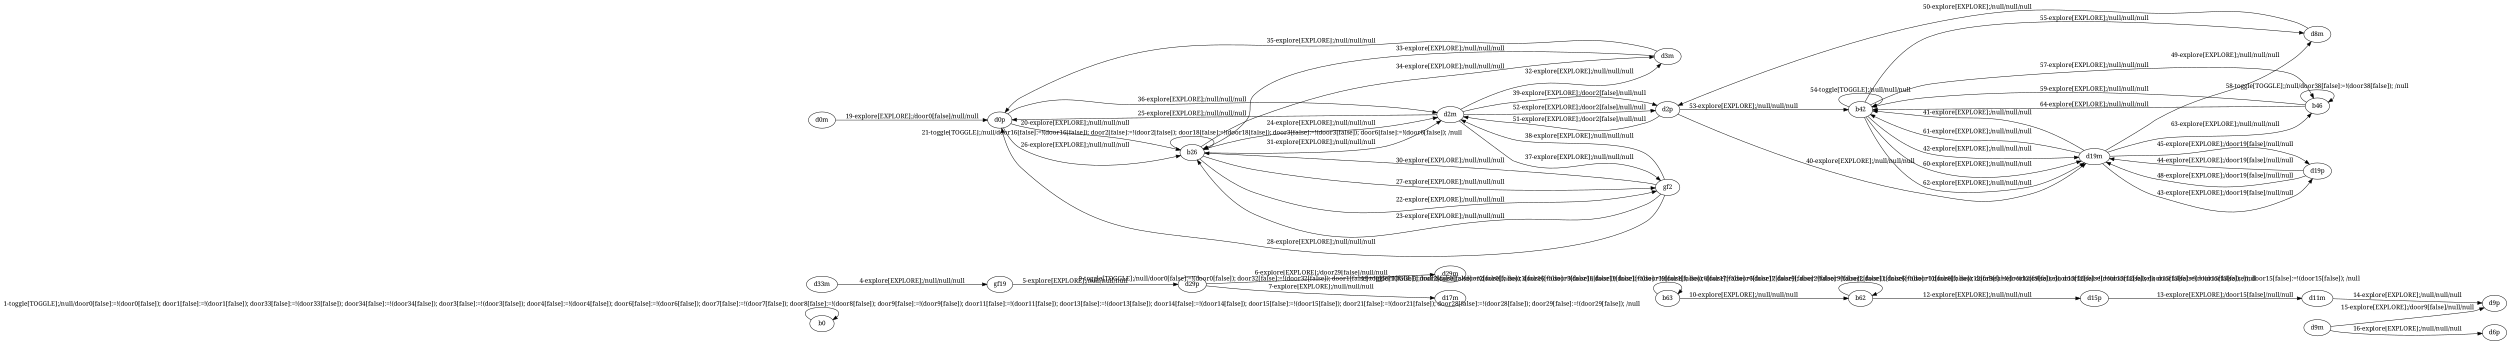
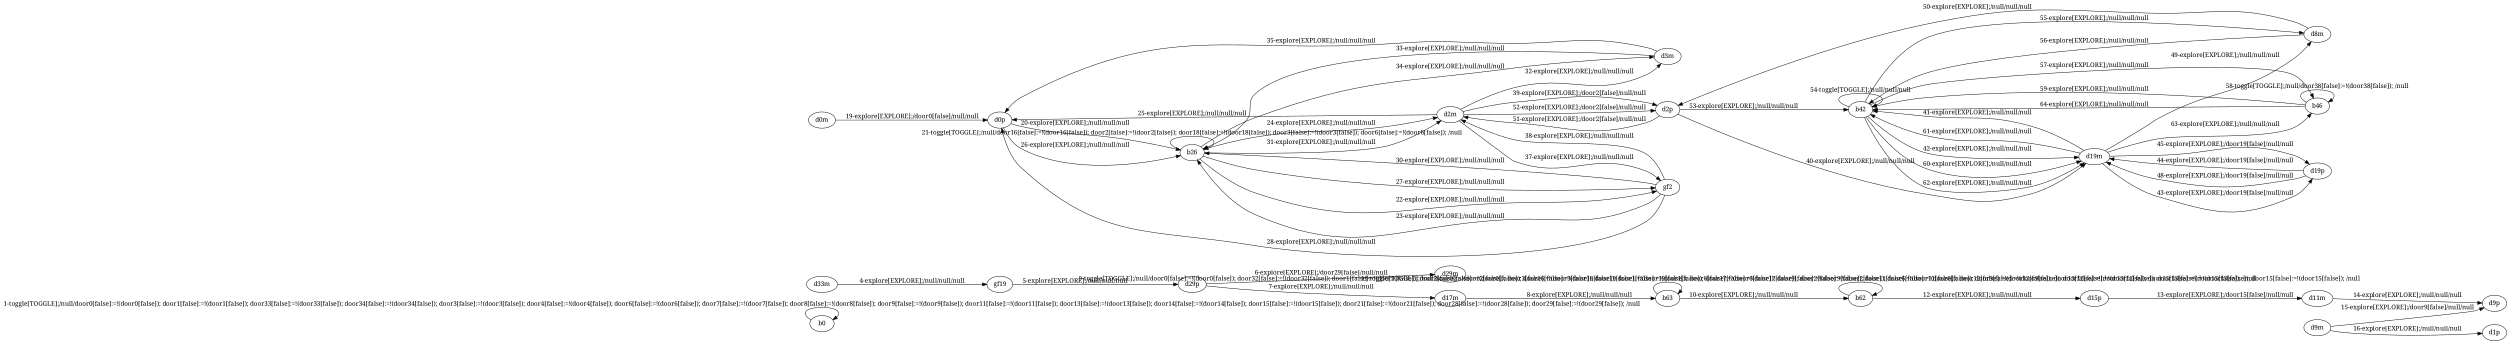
none -> (2084, 49)
(1219, 103) -> none
none -> (1558, 298)
(2495, 333) -> (2495, 333)
